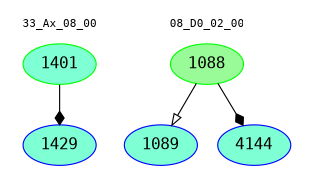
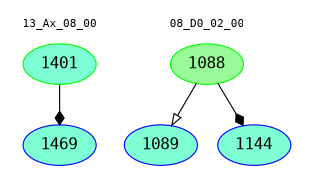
(60, 24) -> (60, 24)
(60, 145) -> (60, 145)
(254, 145) -> (254, 145)
